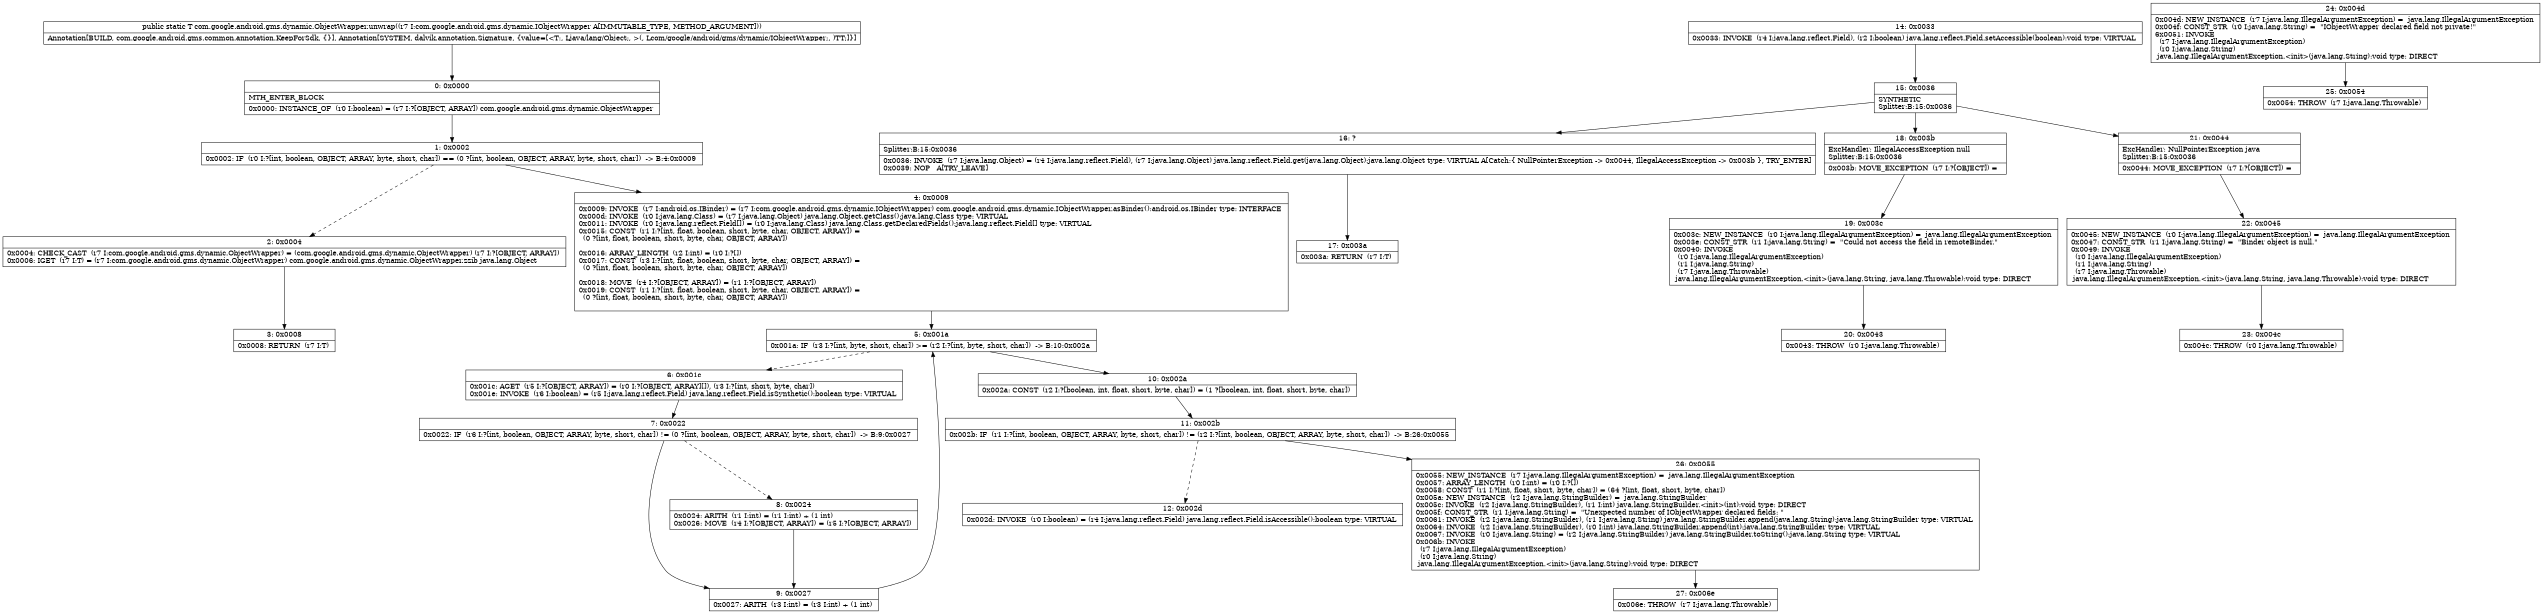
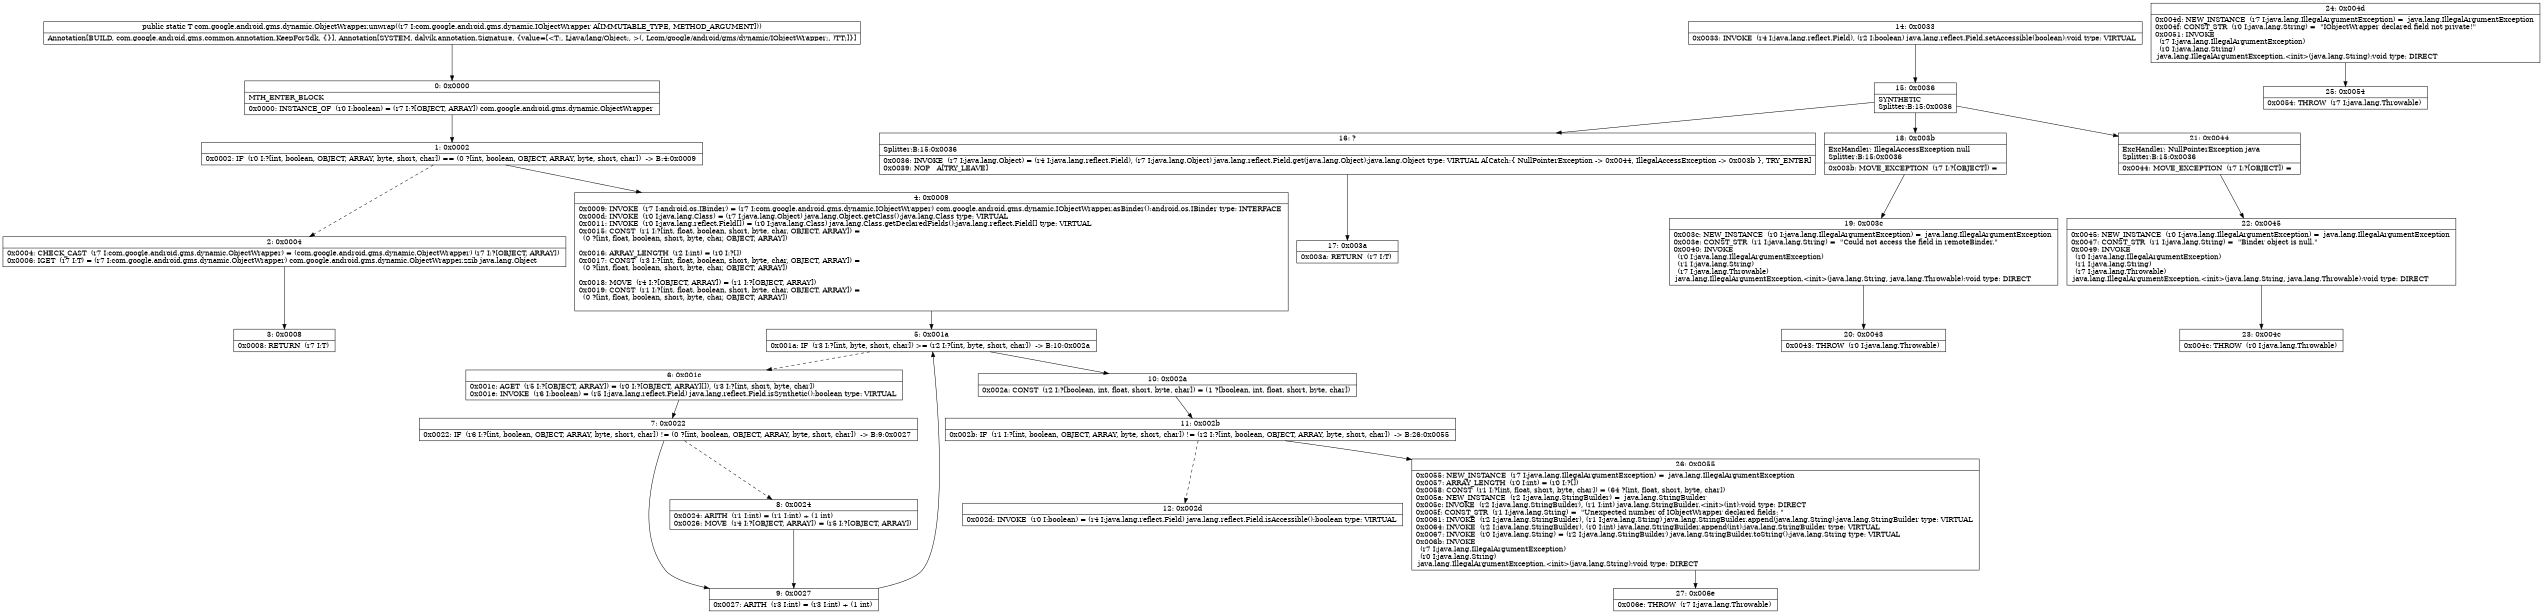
(2187, 35) -> (2187, 35)
